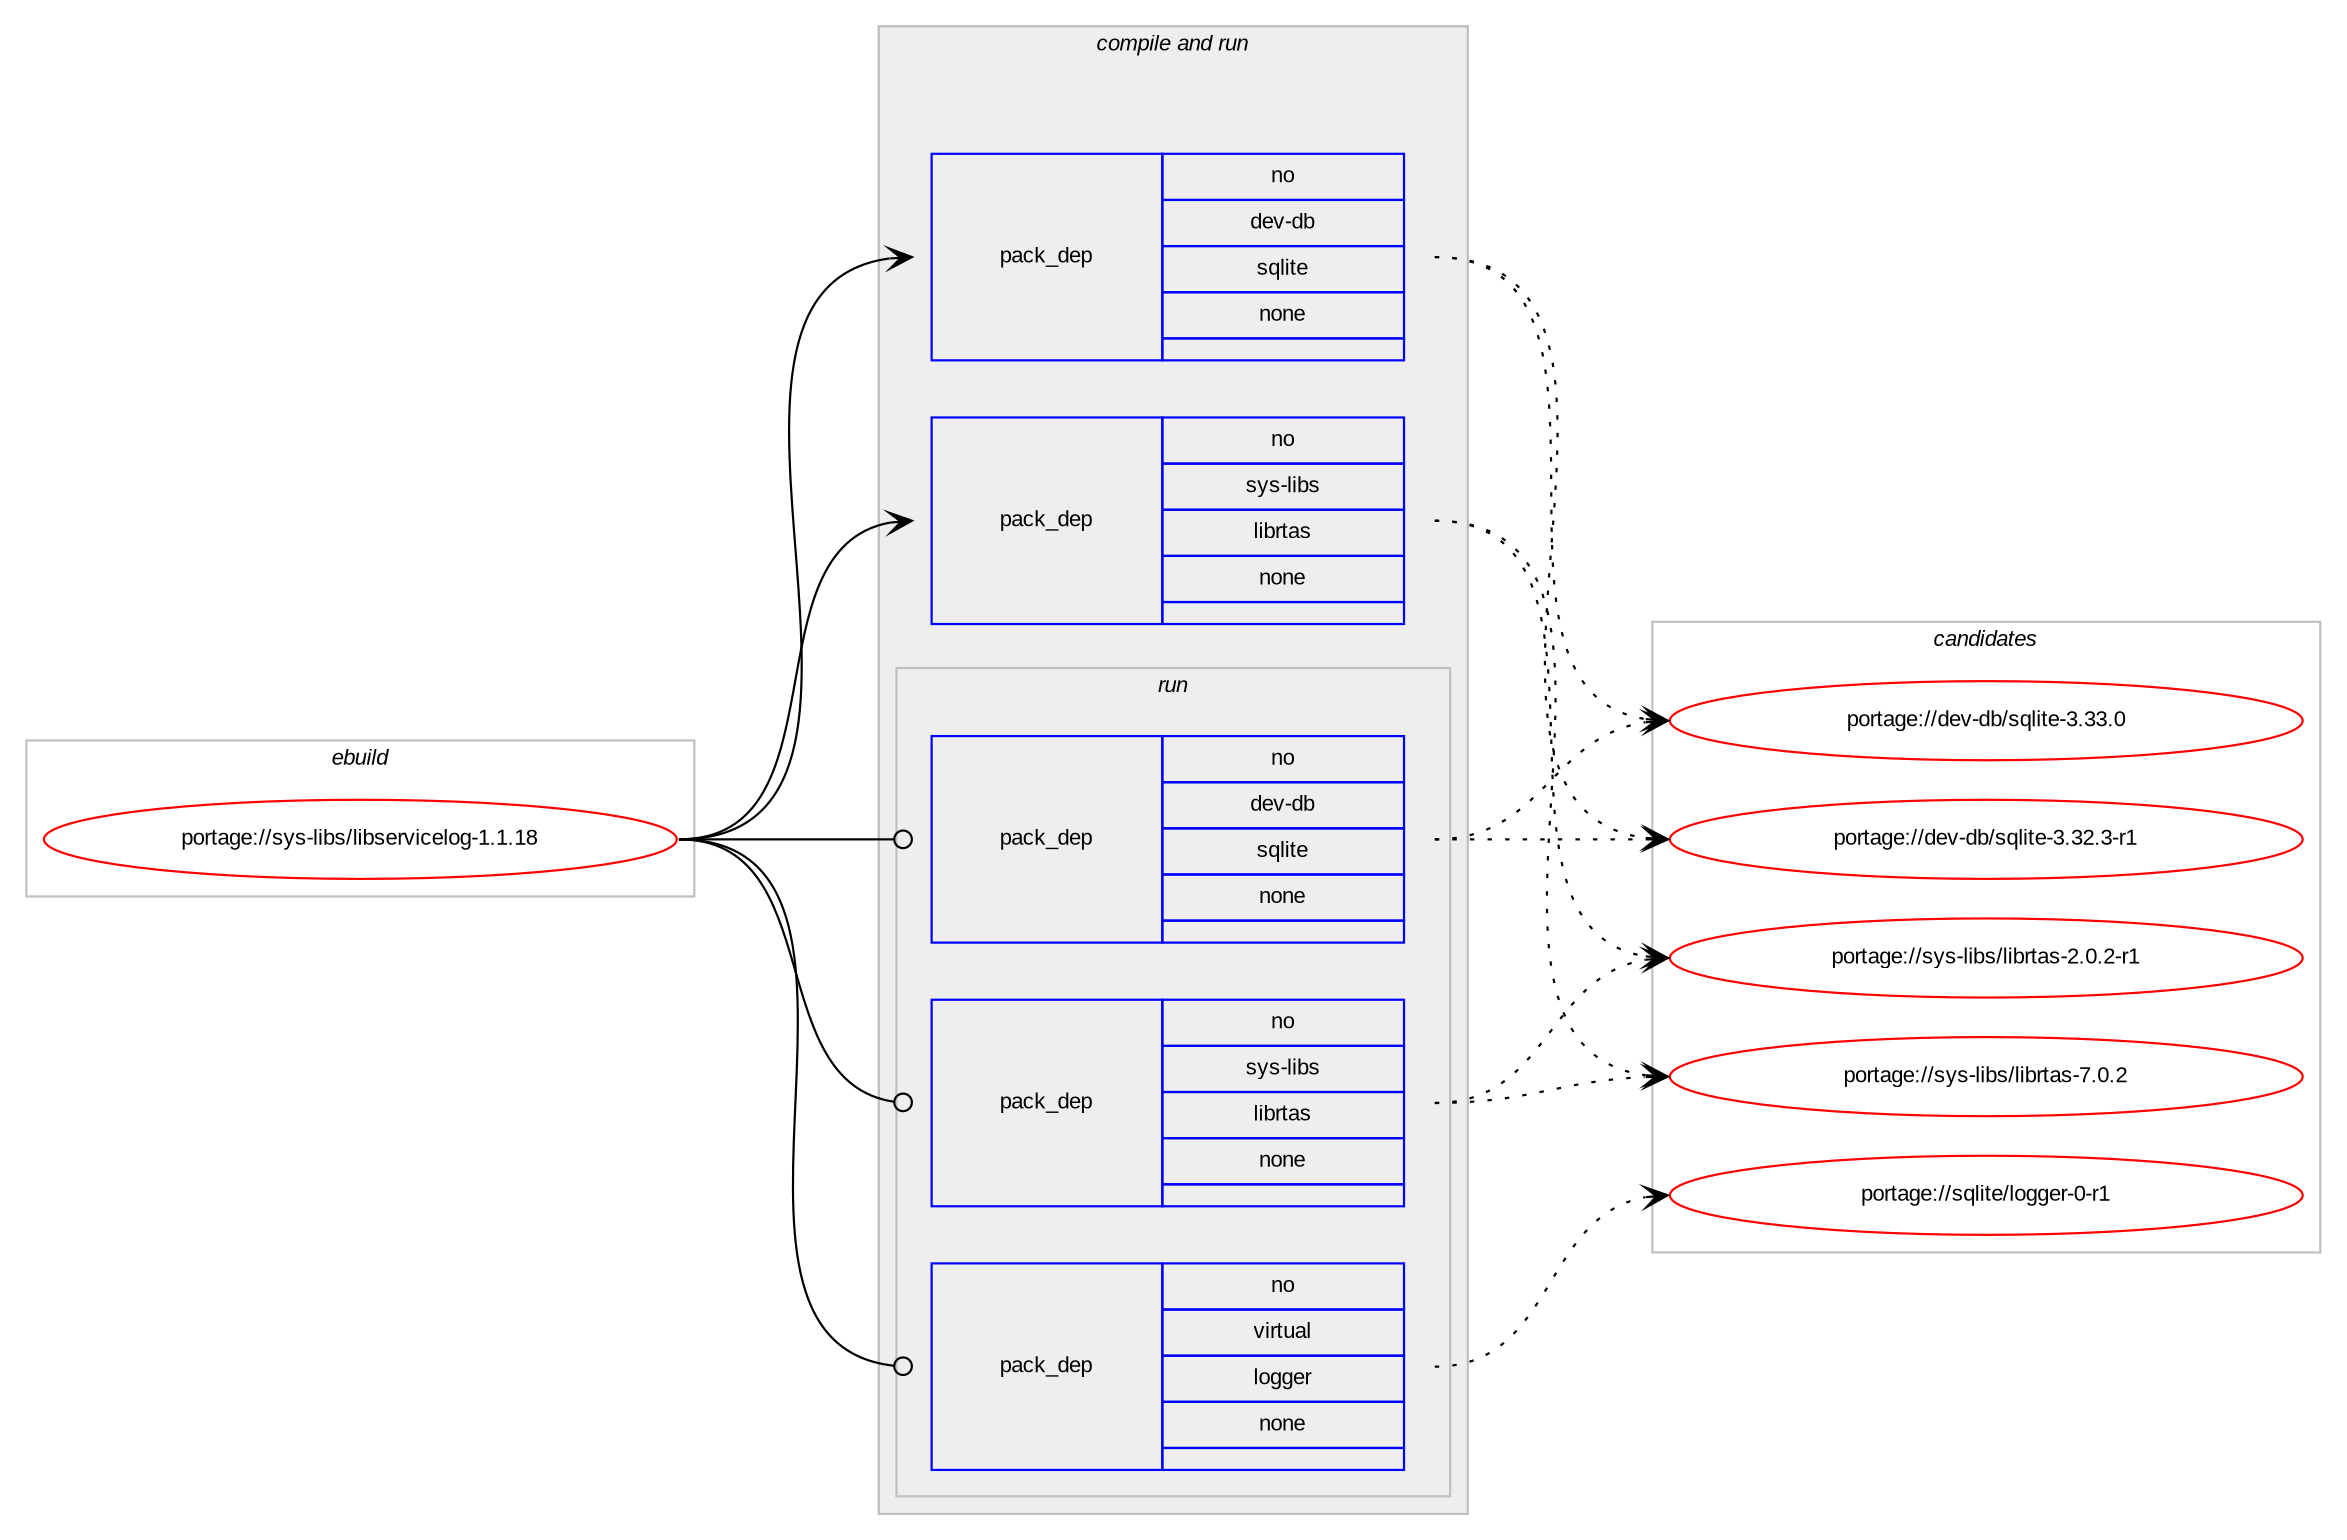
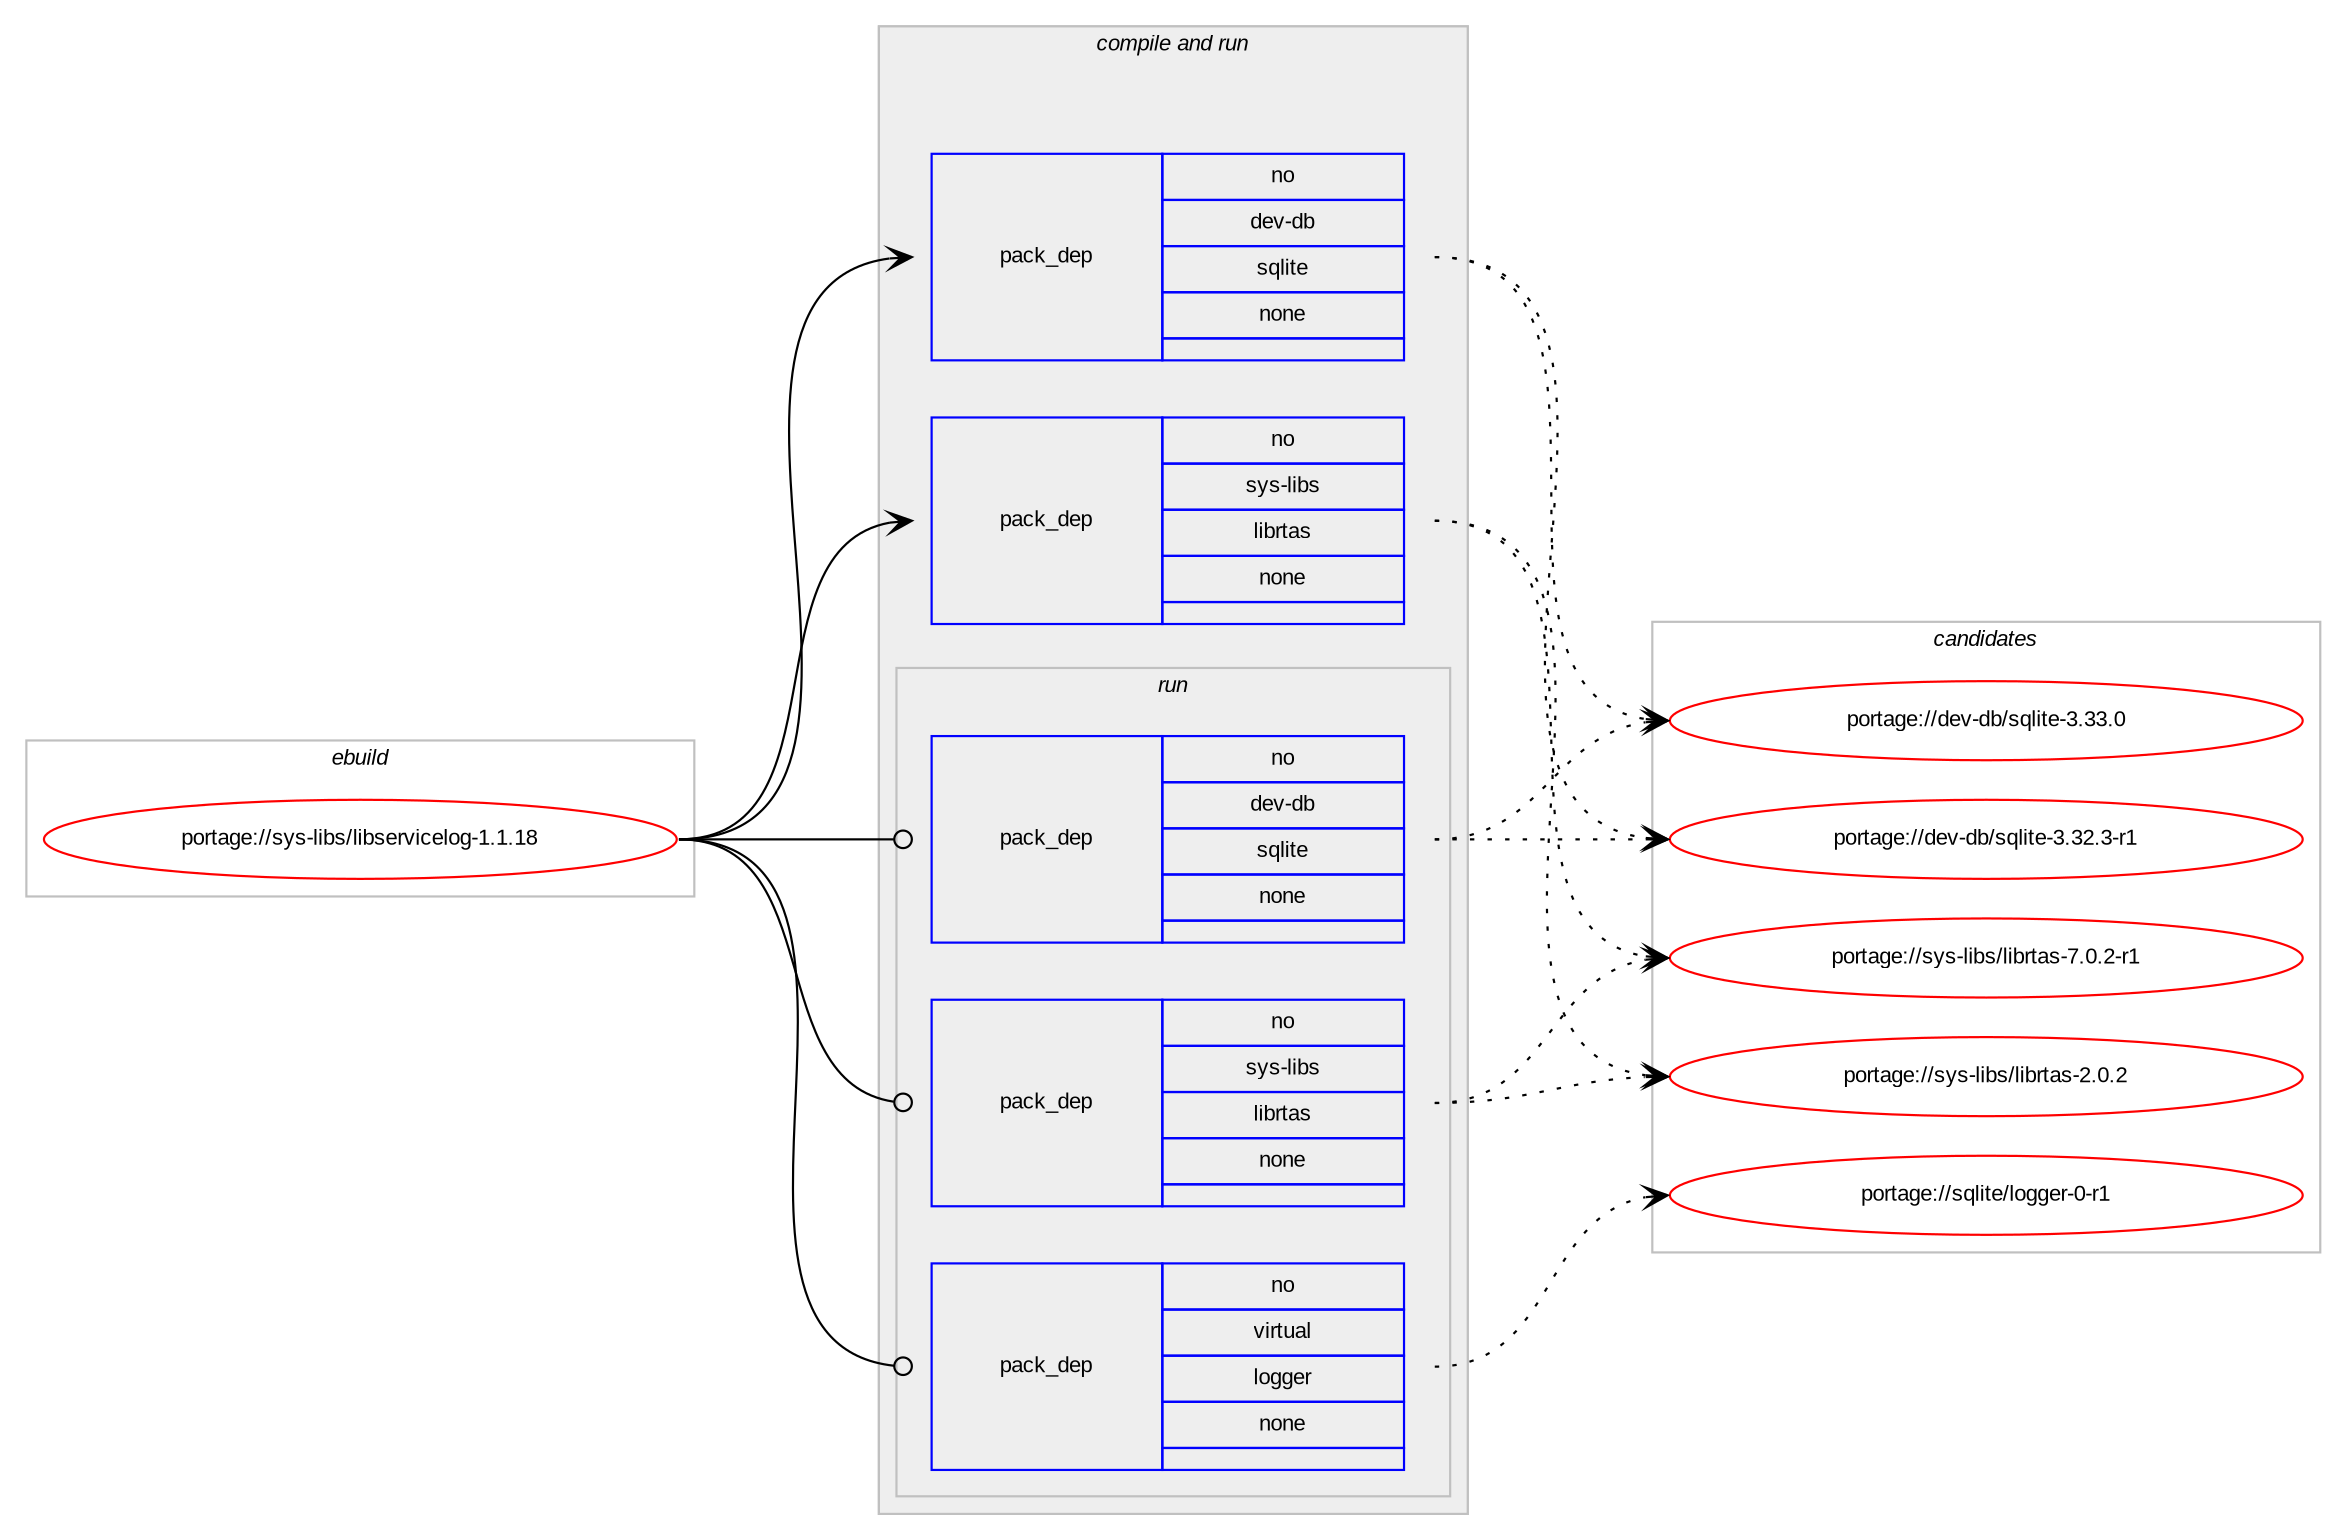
(1986, 958) -> (1986, 958)
(1986, 1077) -> (1986, 1077)
